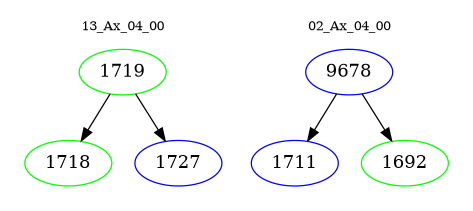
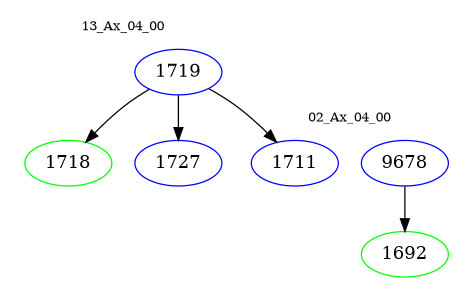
(123, 72) -> (178, 72)
(326, 112) -> (250, 117)
